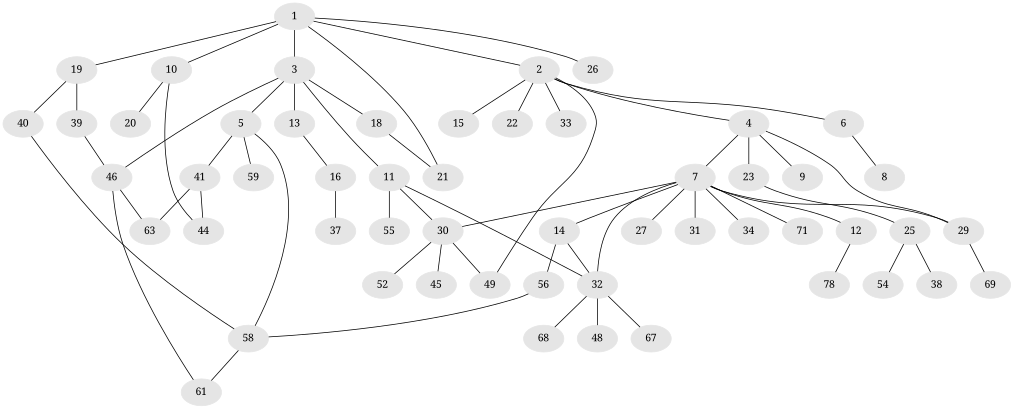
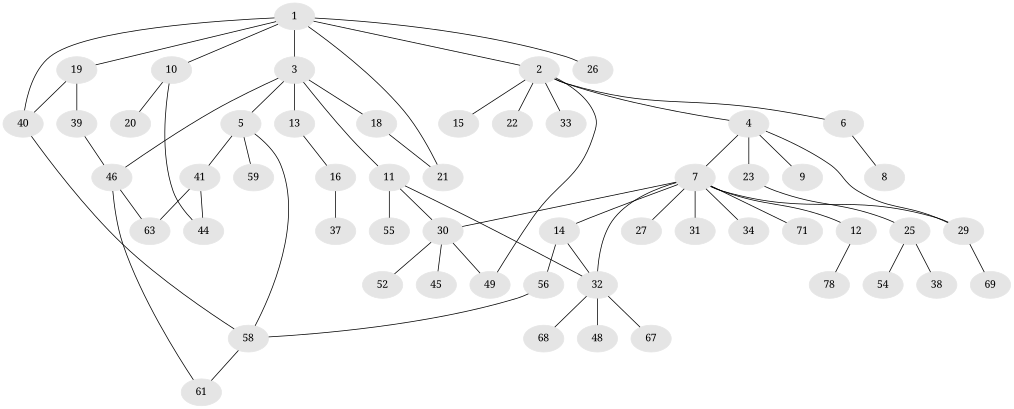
none -> (130, 32)
